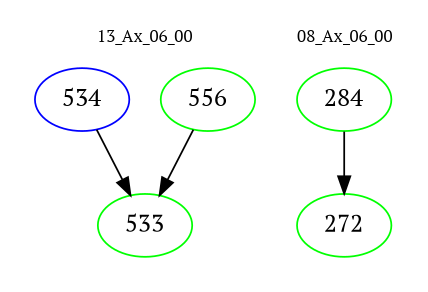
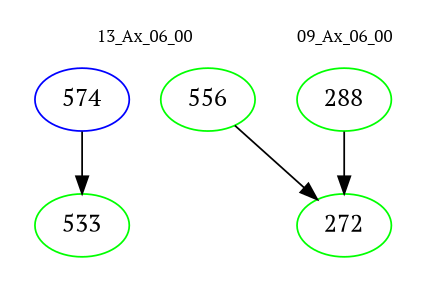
(345, 38) -> (345, 38)
(82, 100) -> (82, 100)
(344, 100) -> (344, 100)
(180, 155) -> (257, 146)
